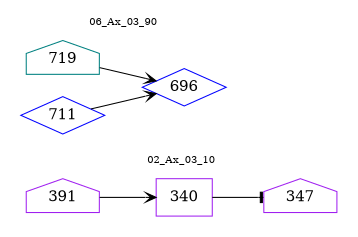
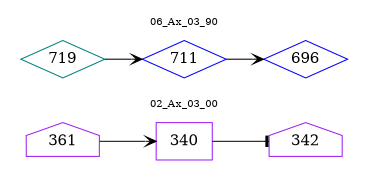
(63, 59) -> (63, 59)
(123, 73) -> (118, 59)
(182, 161) -> (184, 104)
(63, 197) -> (63, 141)
(300, 197) -> (306, 141)
